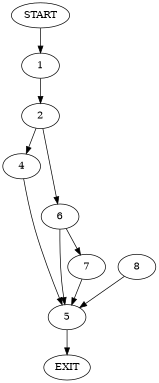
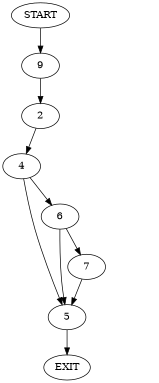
(41, 66) -> (41, 66)
(50, 163) -> (39, 189)
(137, 267) -> none
